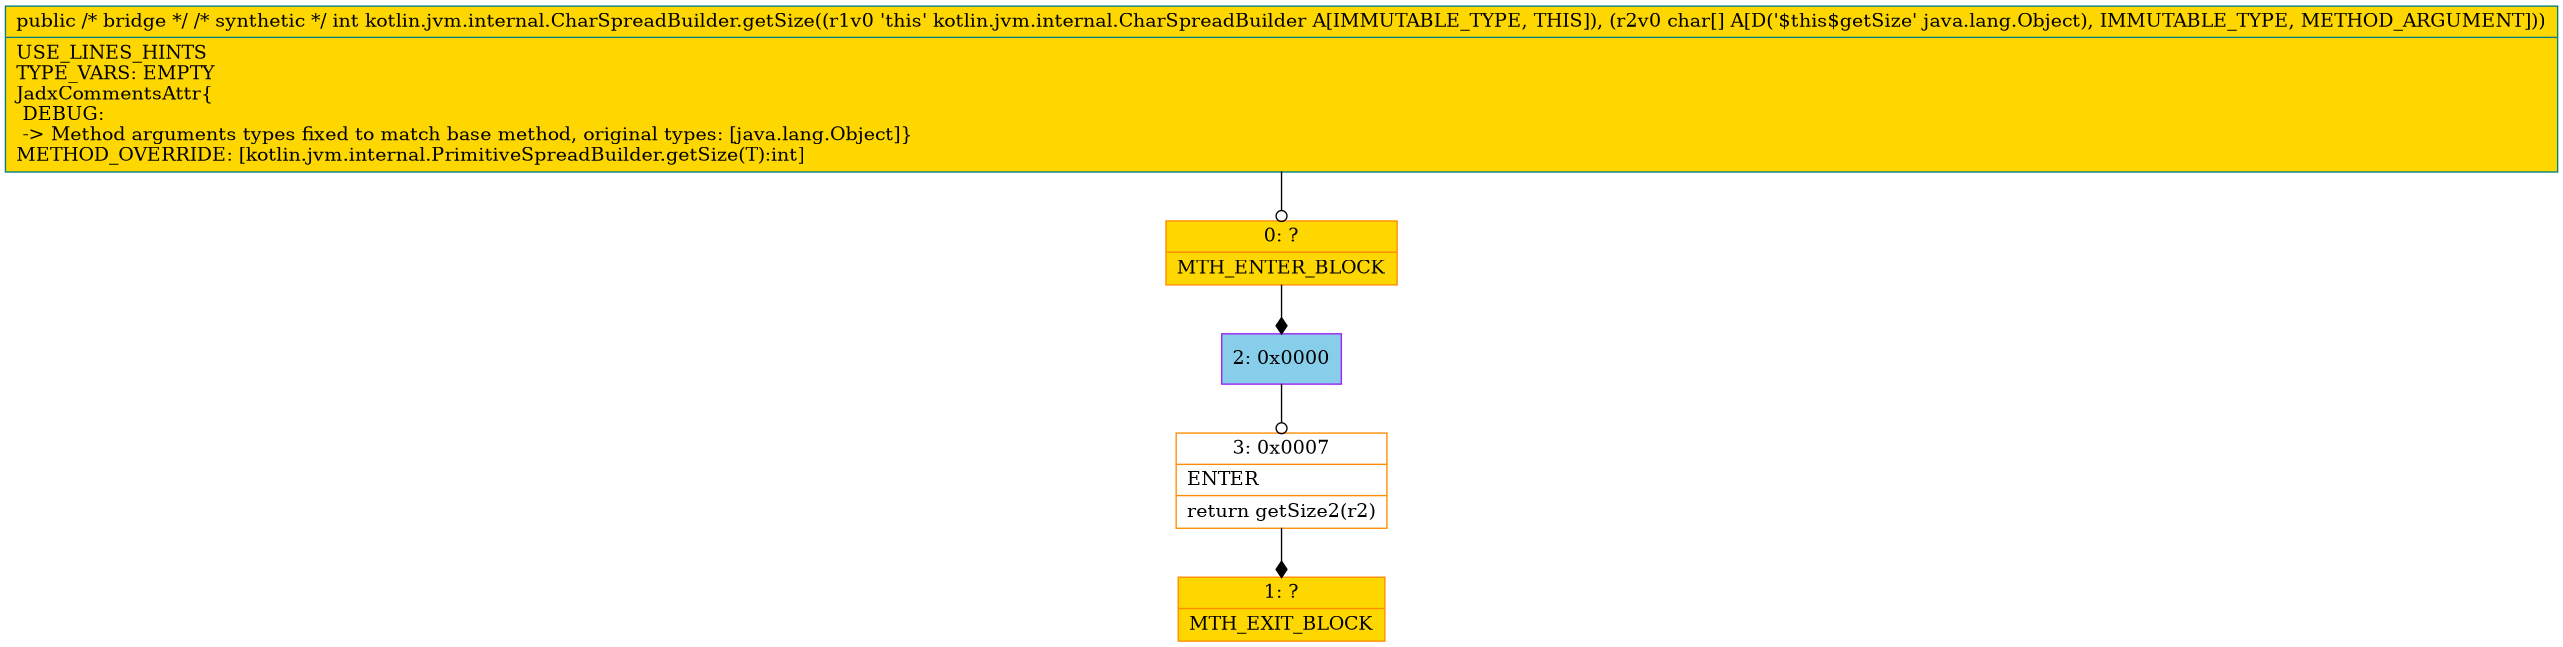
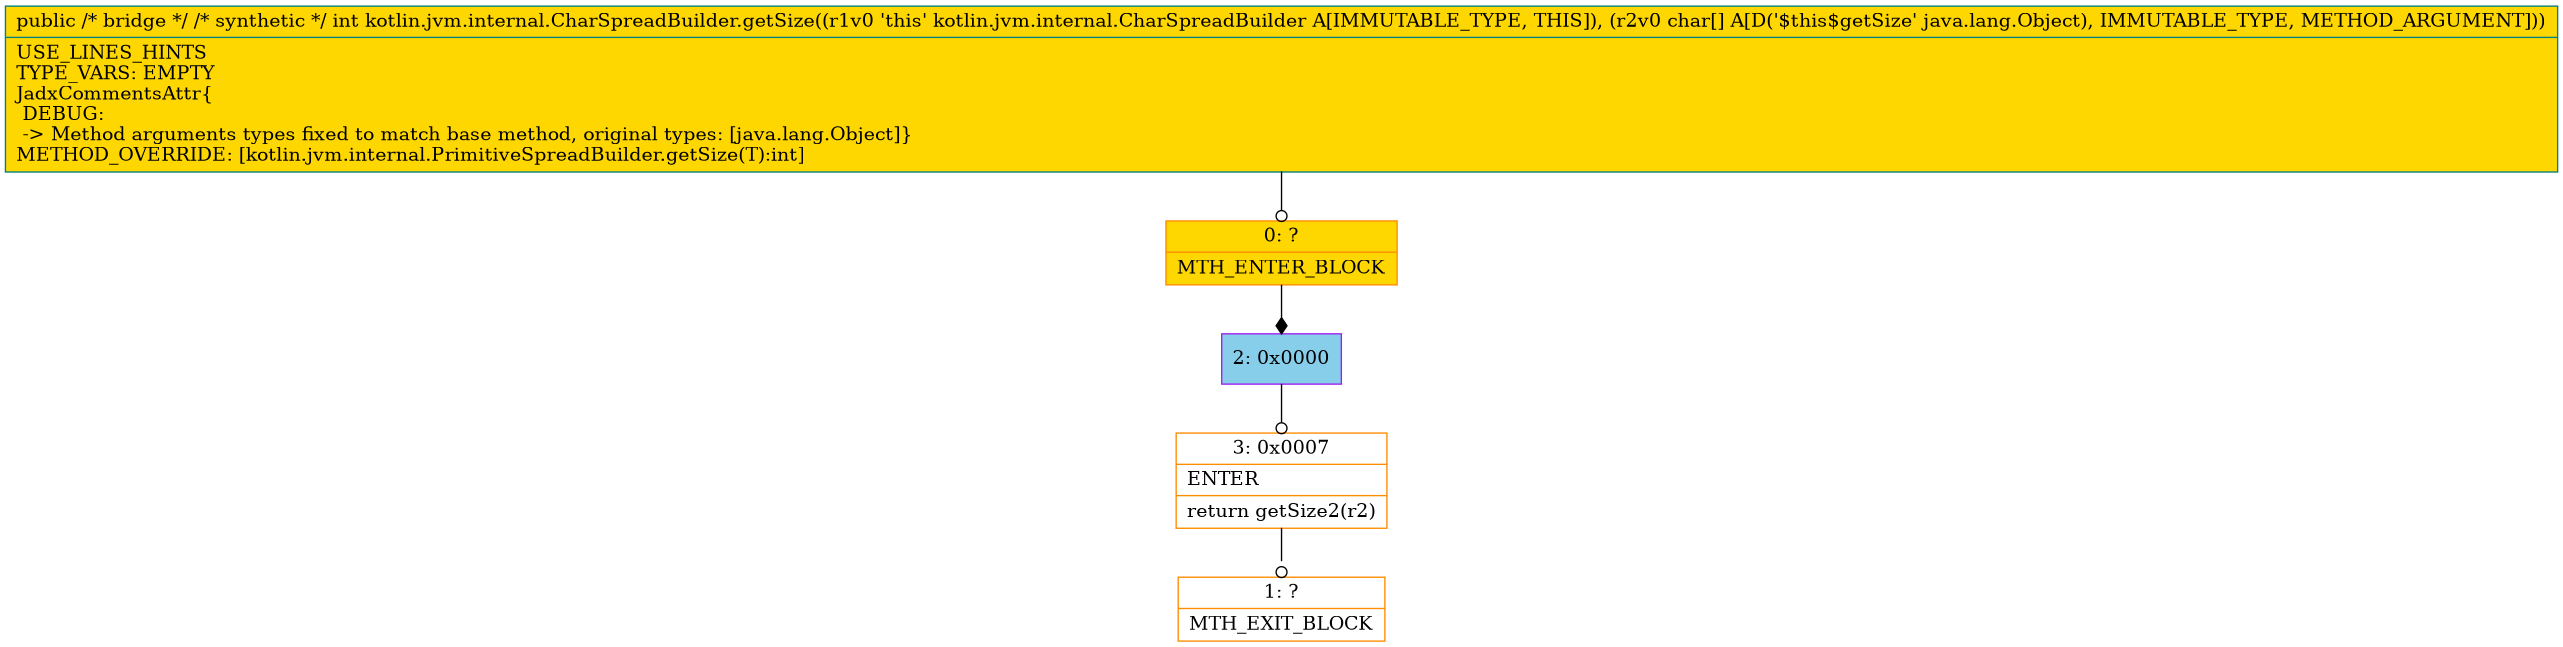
(1282, 544) -> (1282, 544)
(1282, 609) -> (1282, 609)
